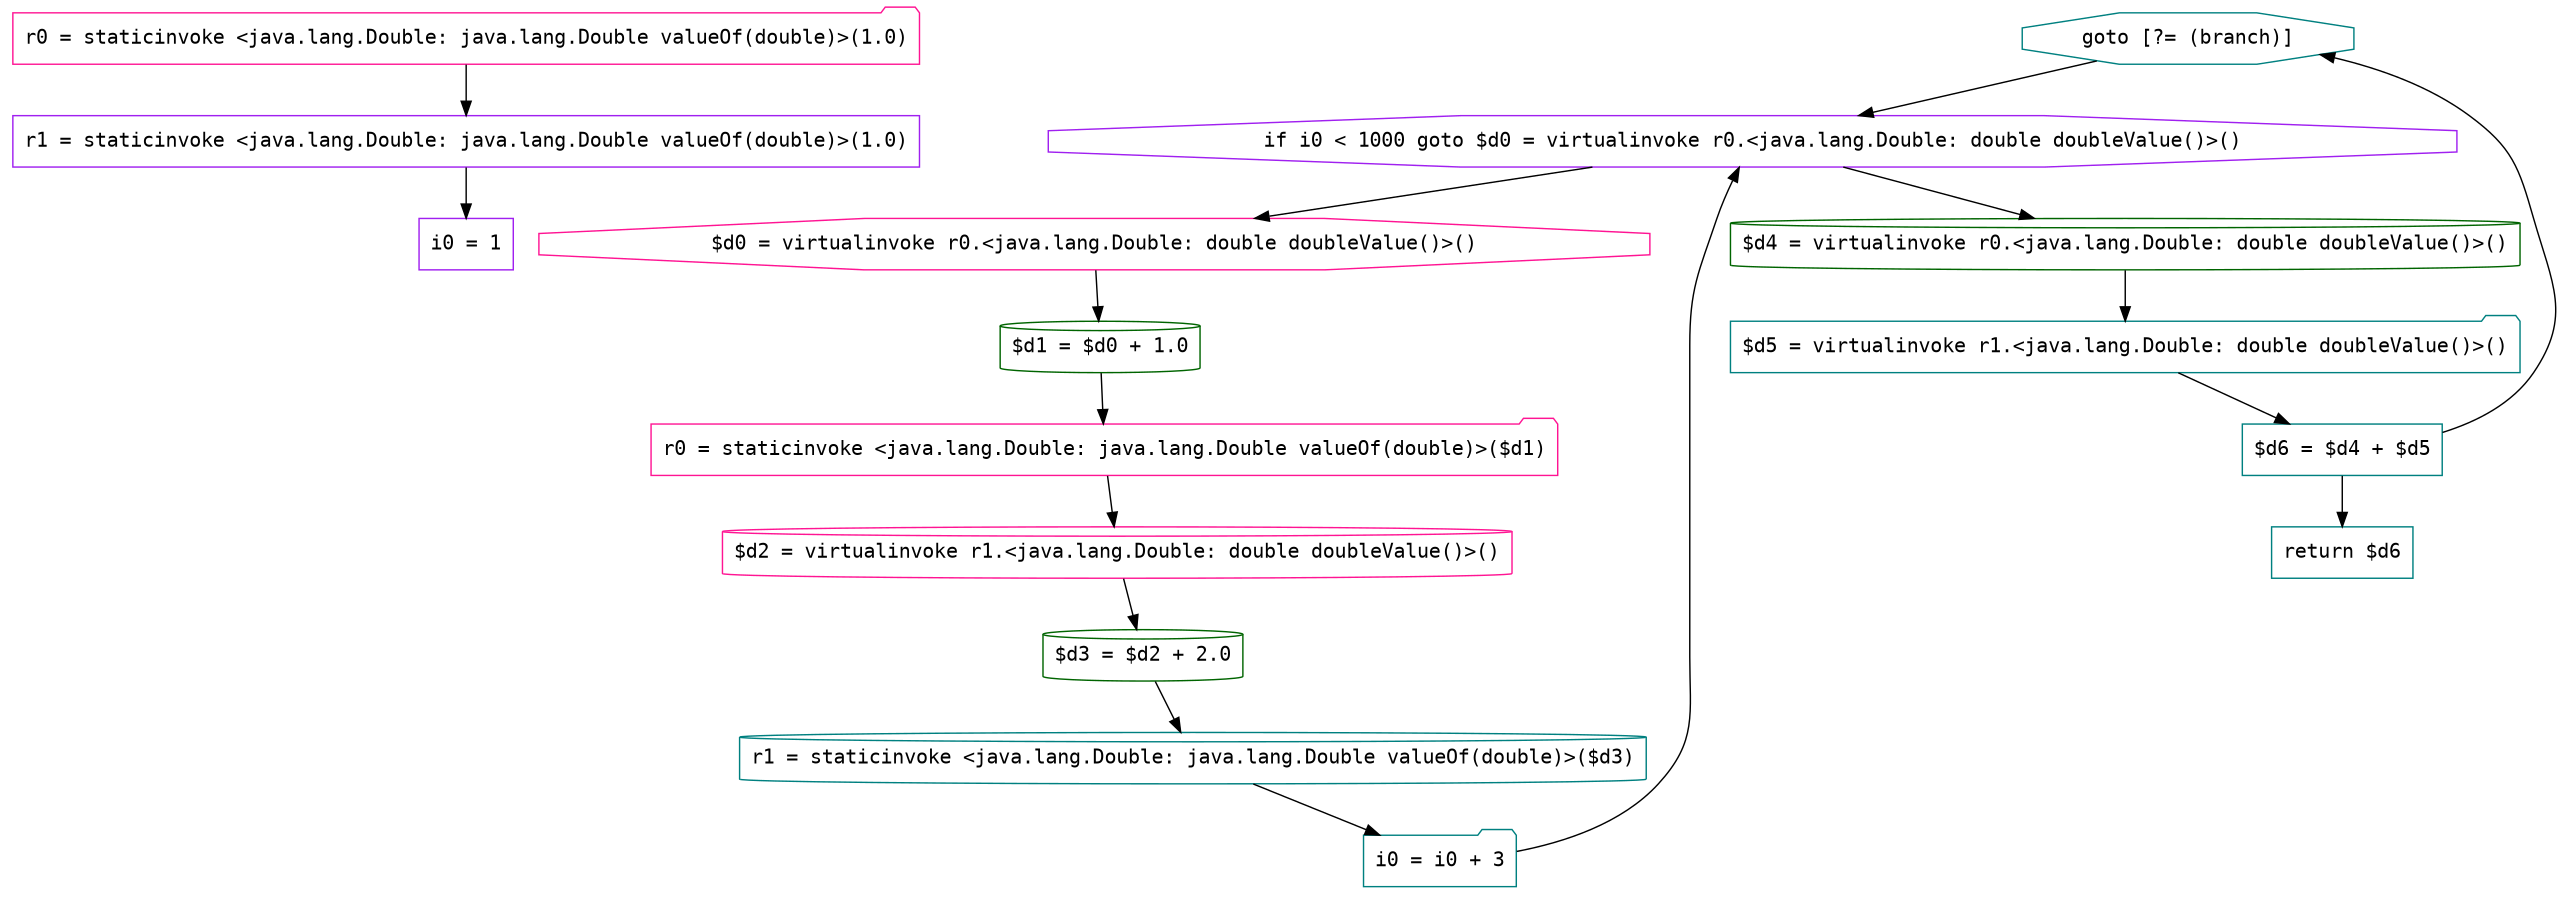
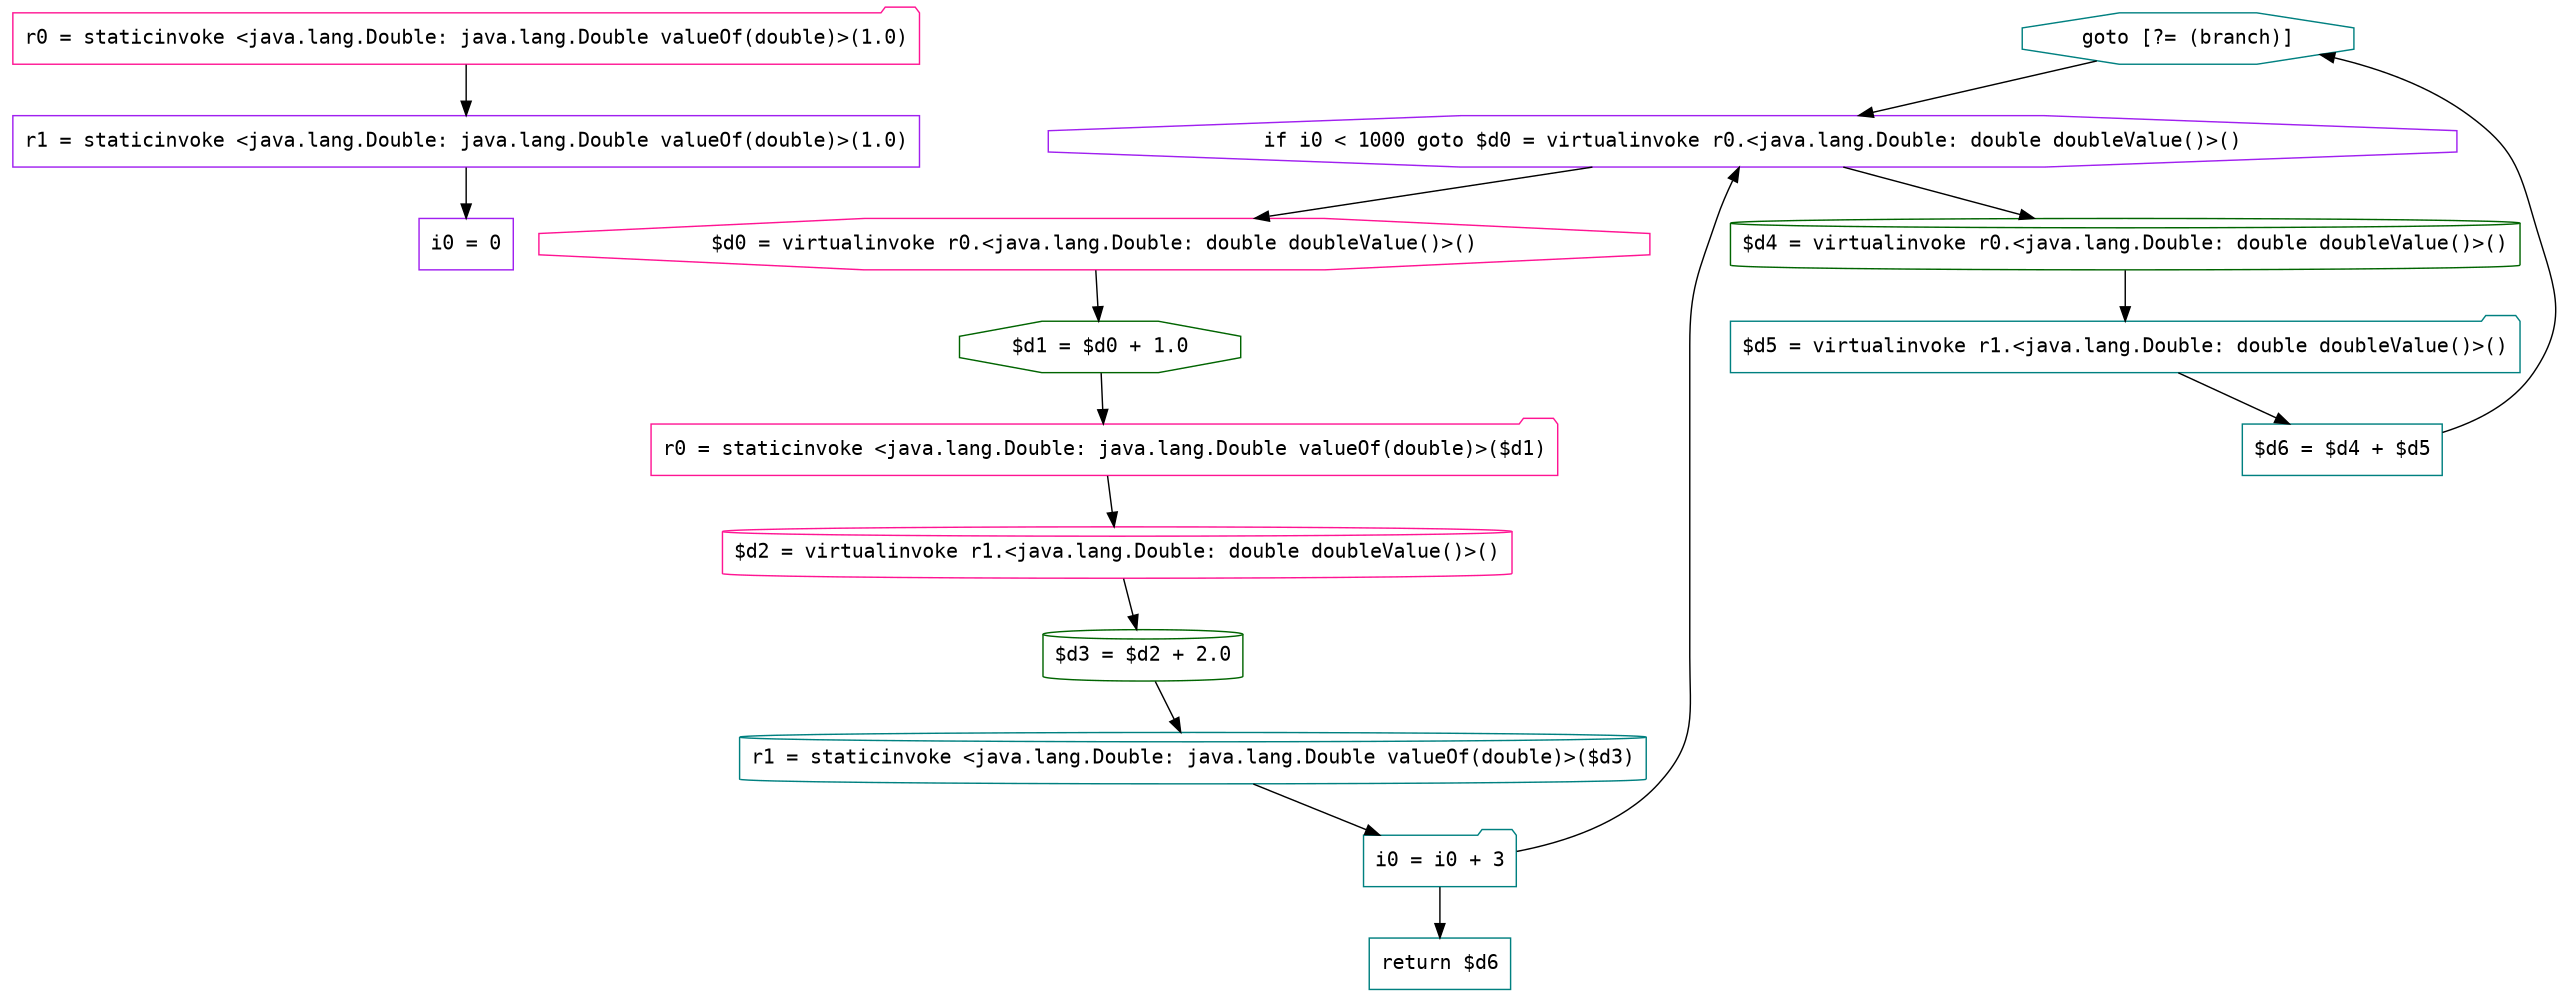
(466, 244) -> (466, 244)
(1100, 347) -> (1100, 347)
(2342, 494) -> (1440, 905)
